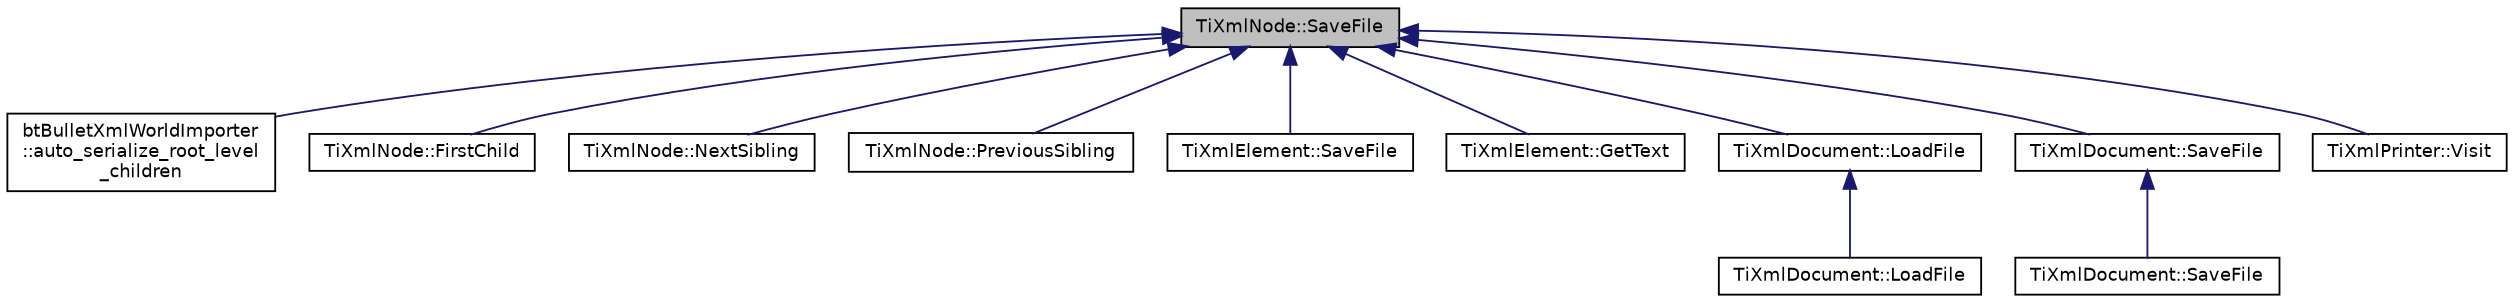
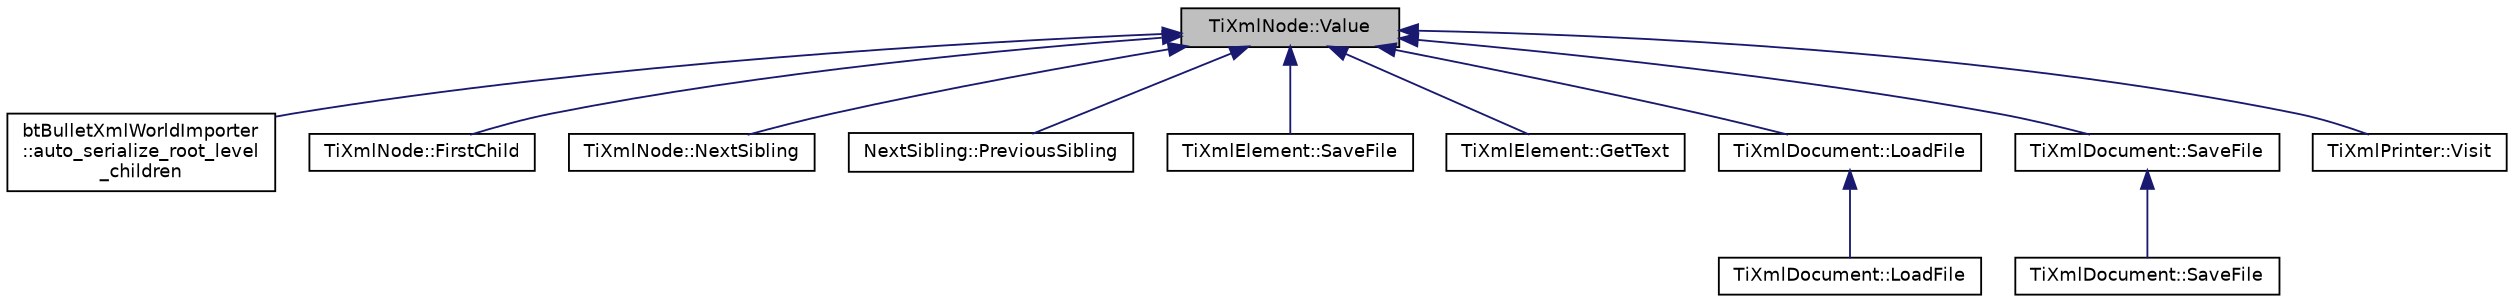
(1290, 28) -> (1290, 28)
(991, 152) -> (991, 152)
